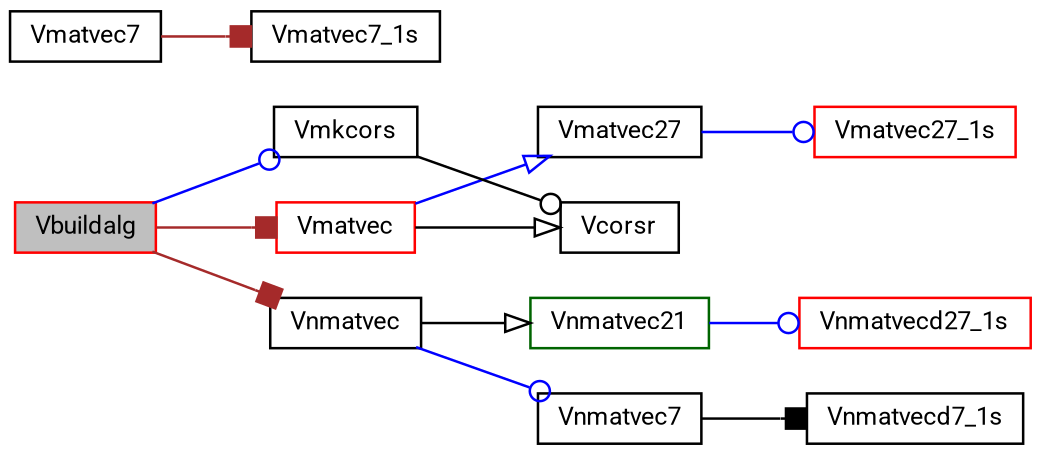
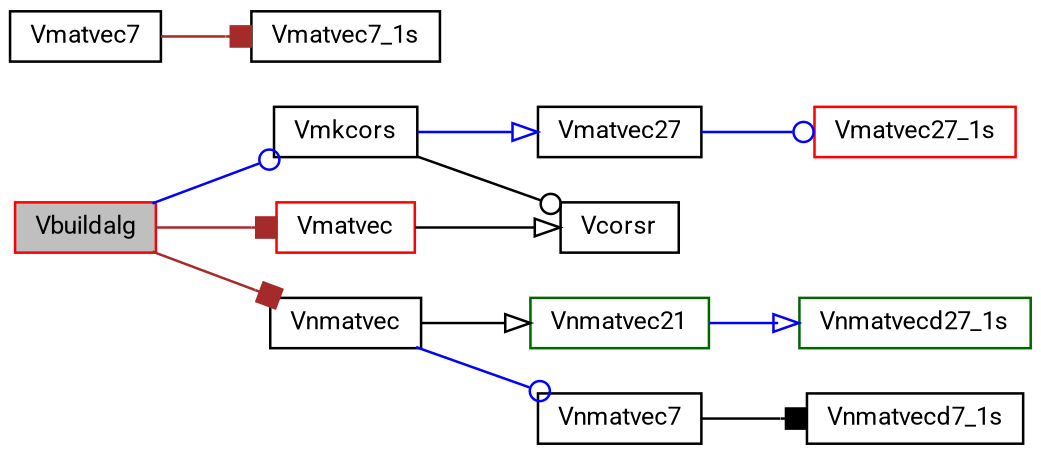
(460, 188) -> (465, 132)
(744, 323) -> (744, 323)
(915, 323) -> (915, 323)
